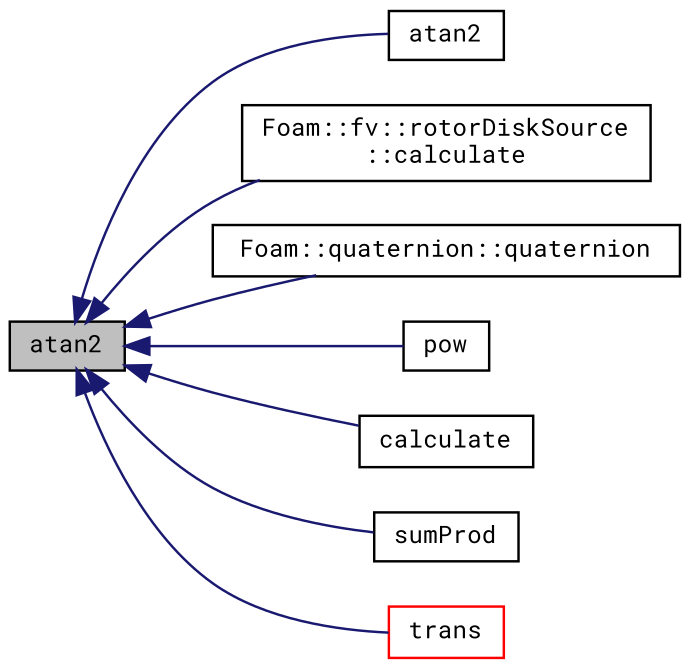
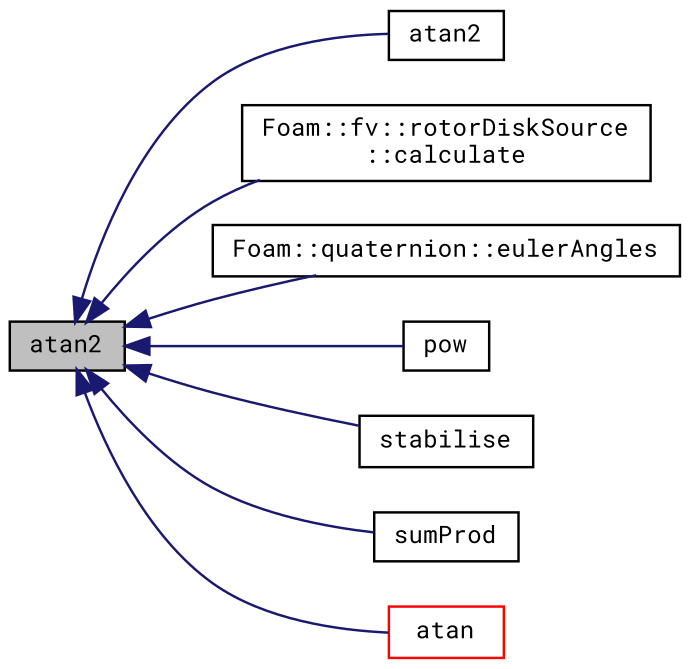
(446, 251) -> (446, 251)
(446, 441) -> (446, 441)
(446, 632) -> (446, 632)
